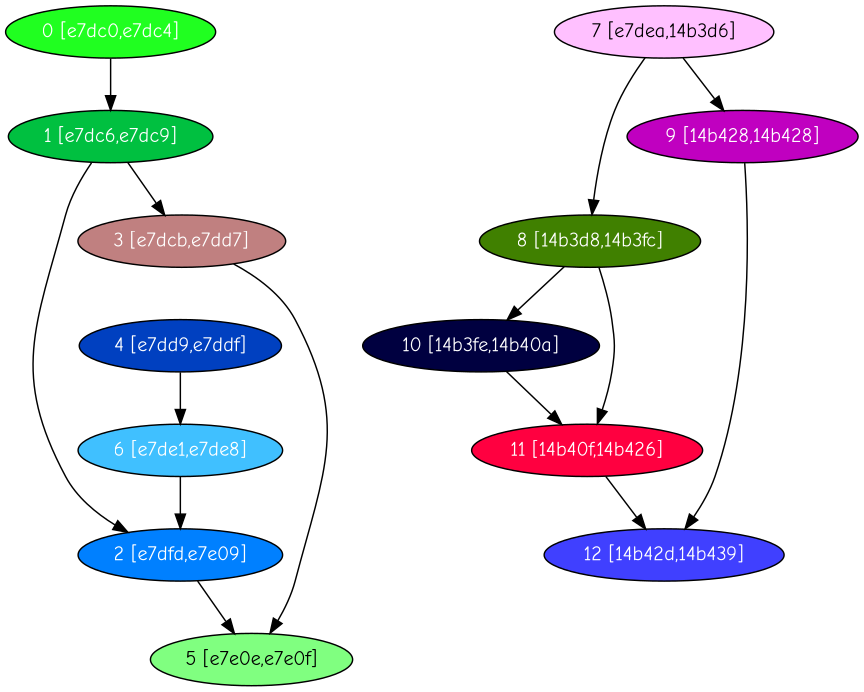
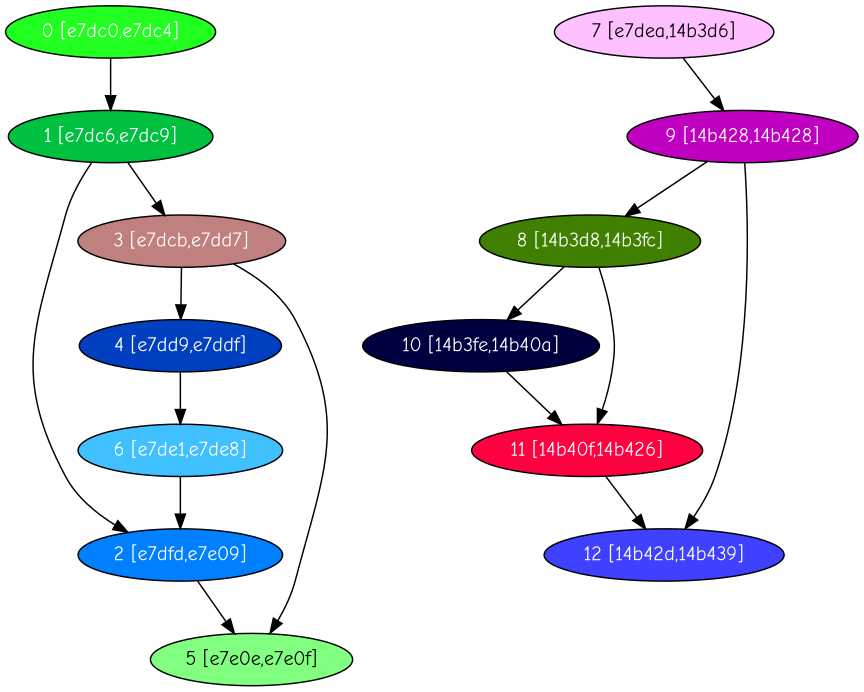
(610, 125) -> (673, 185)
none -> (181, 286)
